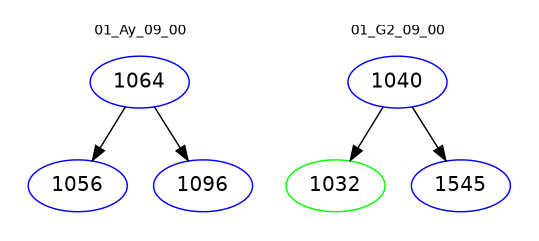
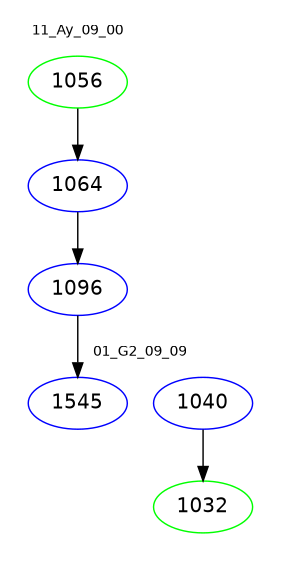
(140, 31) -> (78, 31)
(398, 31) -> (140, 352)
(113, 127) -> (78, 127)
(425, 127) -> (78, 347)
(78, 186) -> (78, 82)
